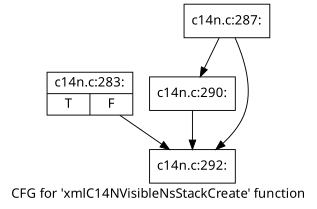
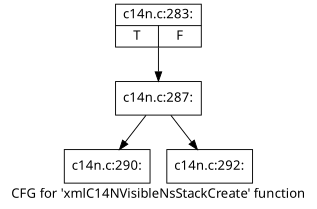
(192, 125) -> none
(141, 130) -> (158, 60)
